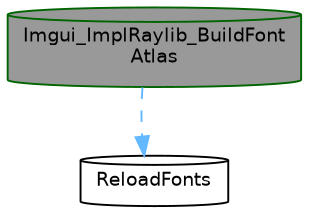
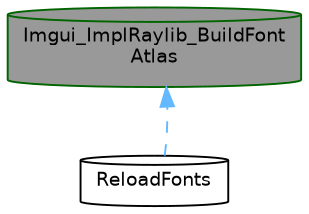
(141, 112) -> (167, 131)
